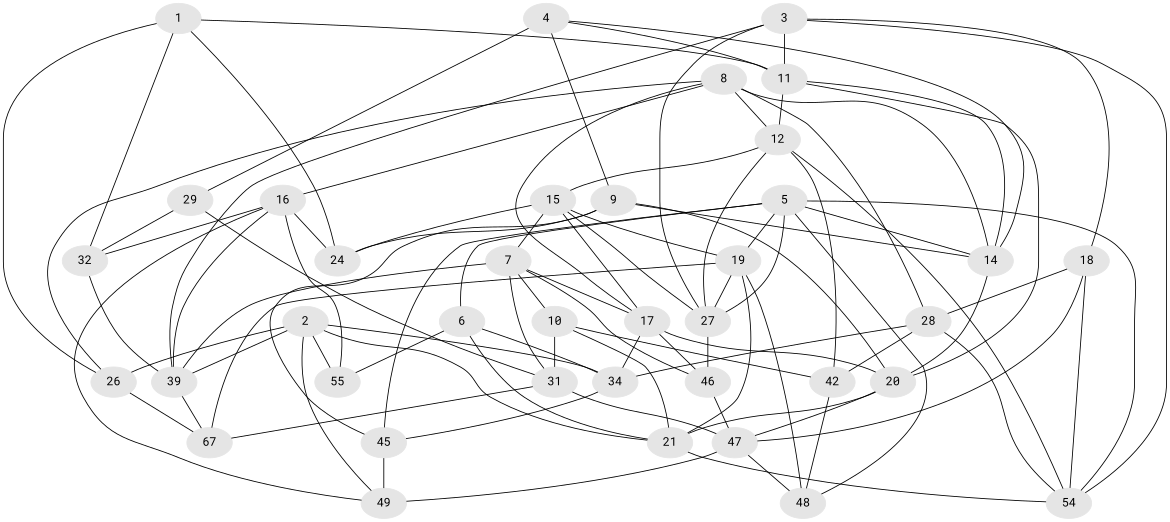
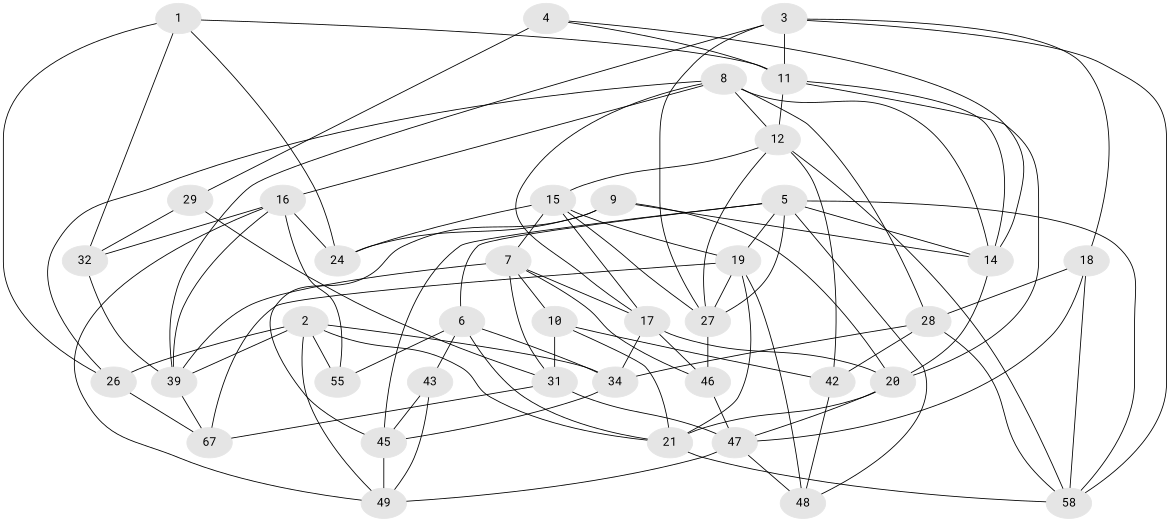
(580, 109) -> none
none -> (430, 382)
(1069, 503) -> (1069, 503)
